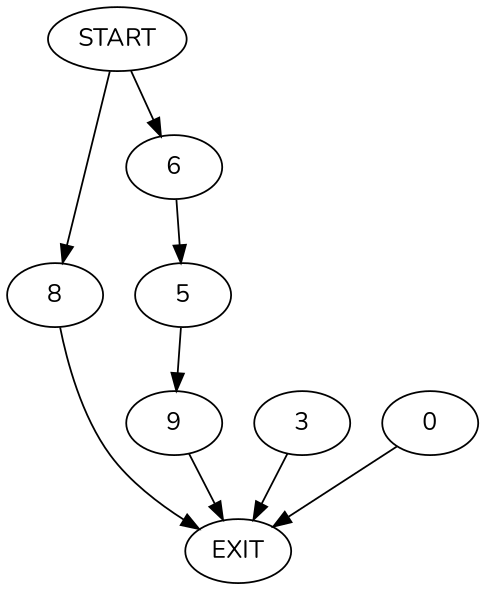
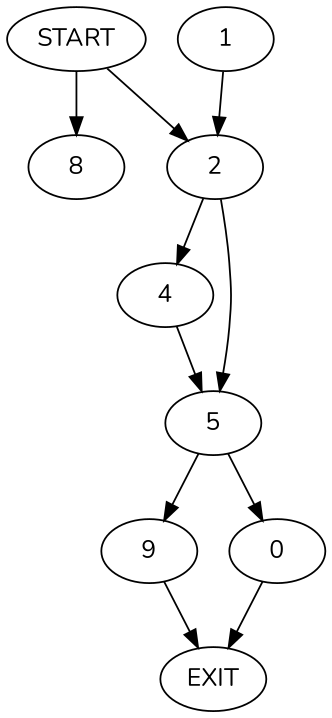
none -> (226, 39)
(174, 167) -> (215, 167)
none -> (165, 295)
(302, 423) -> none
(99, 438) -> none
none -> (241, 479)
